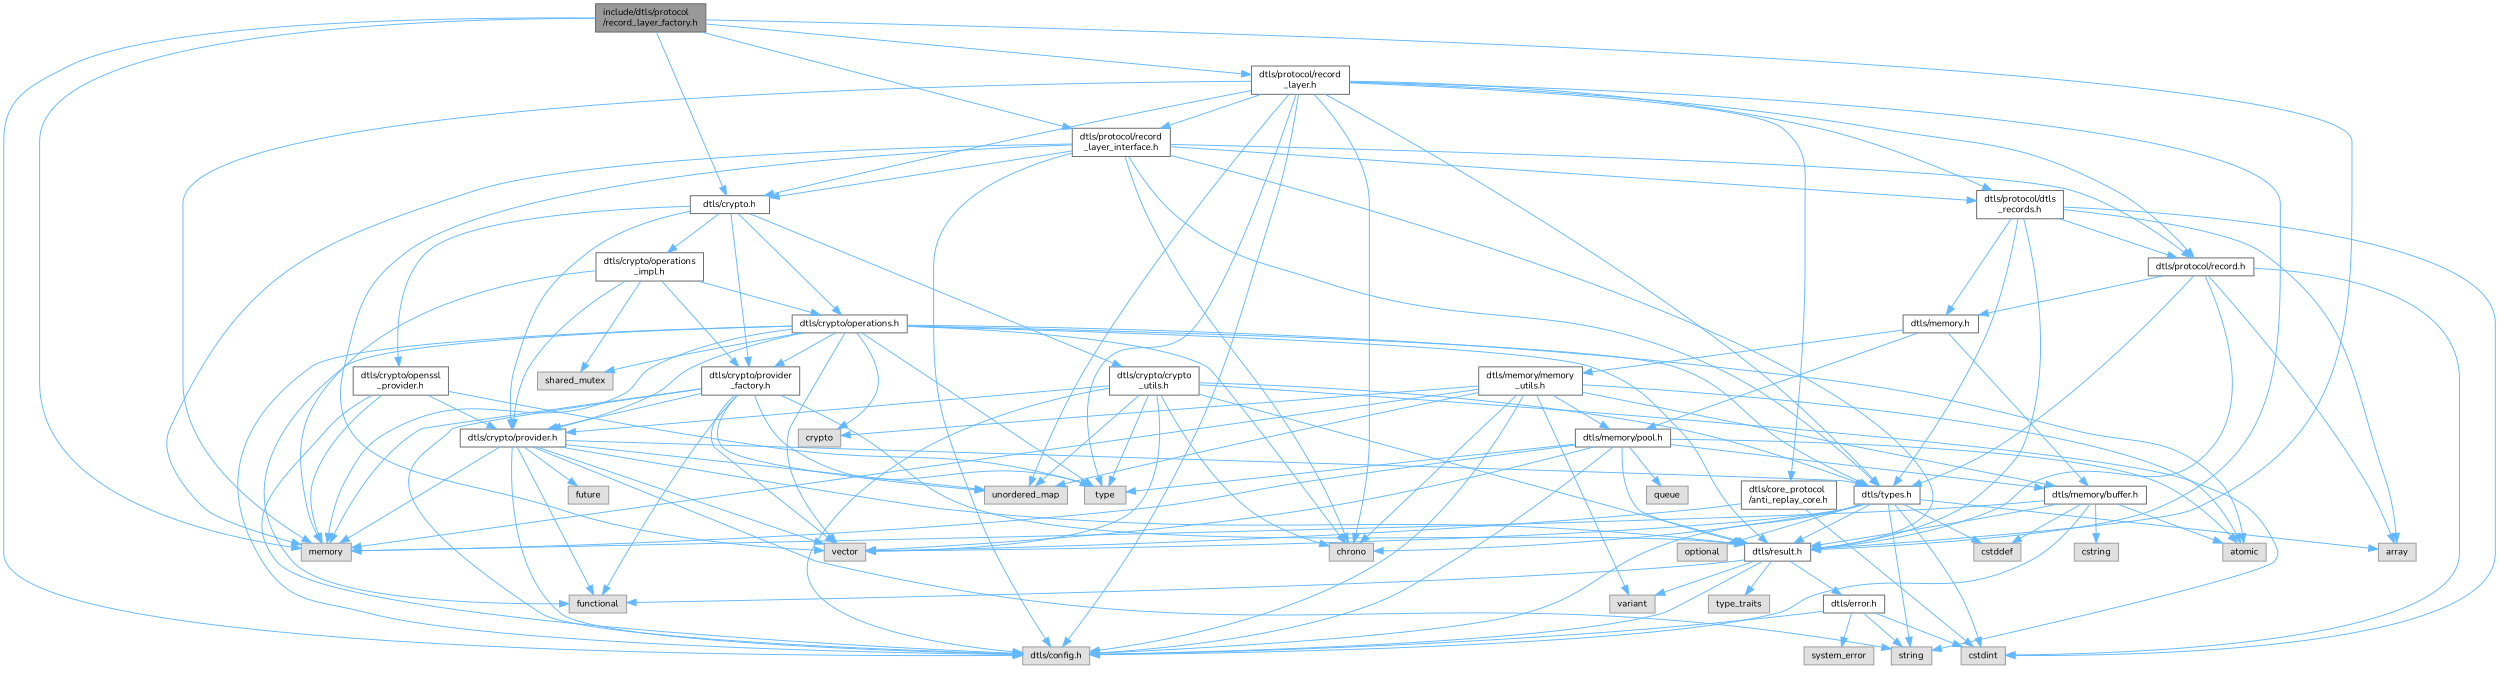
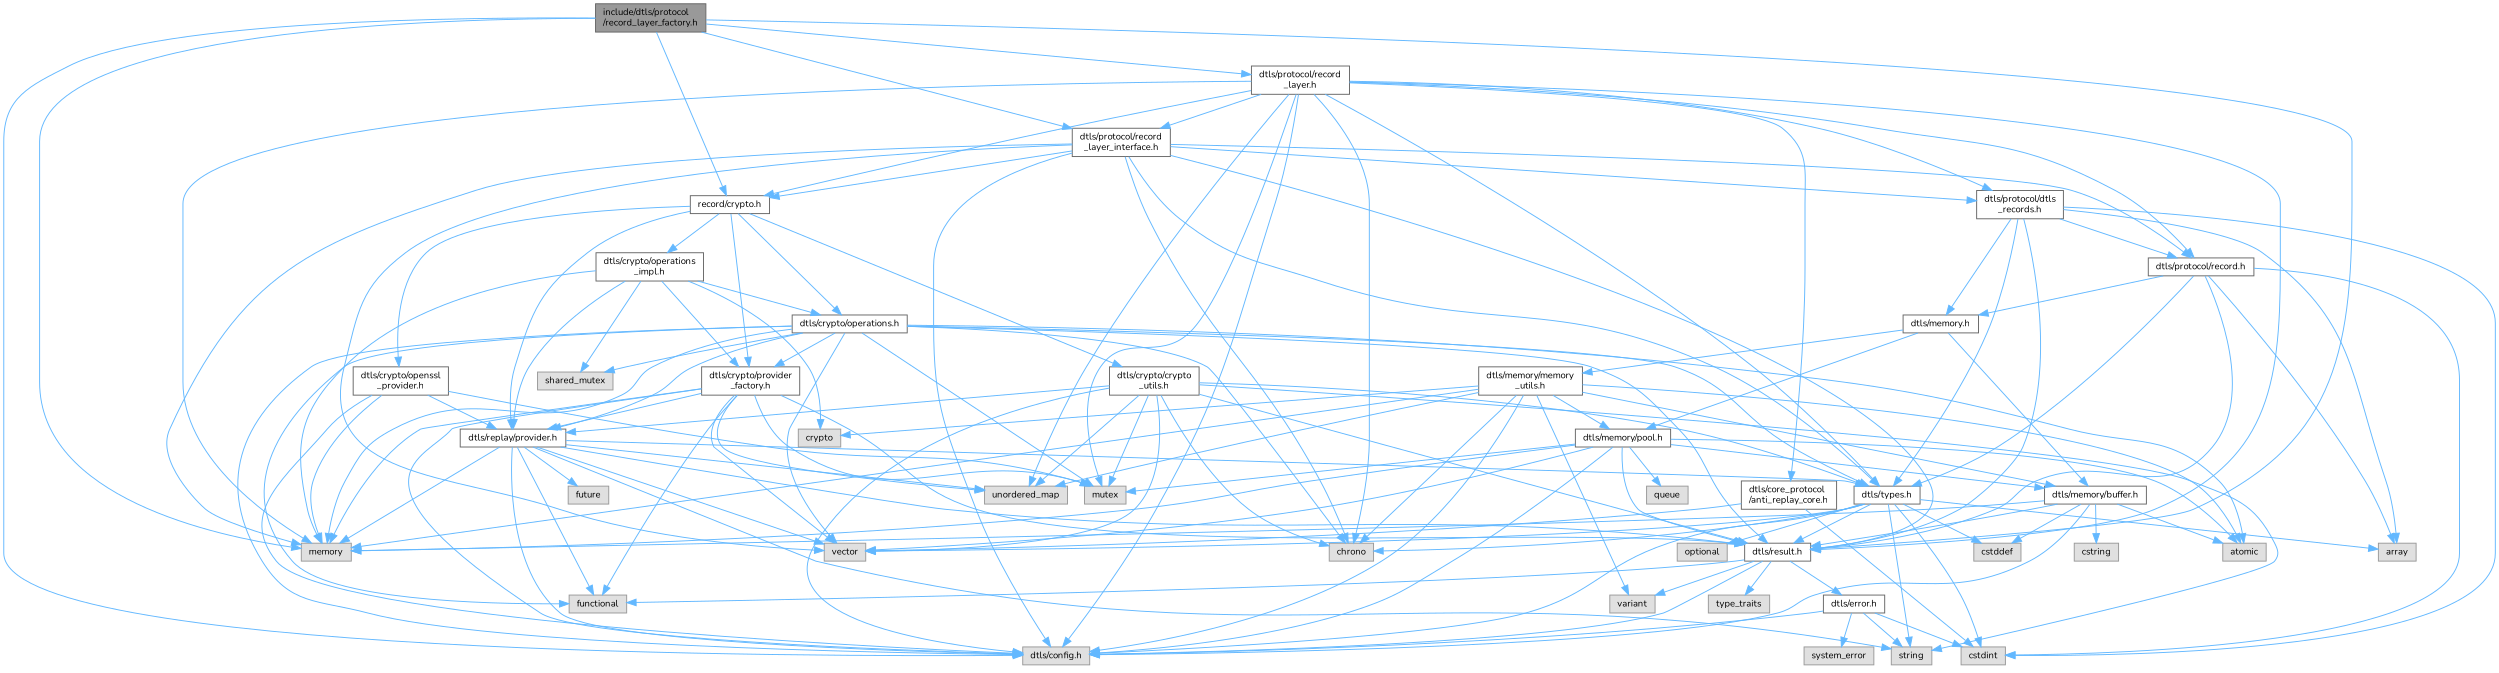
(730, 205) -> (730, 205)
(878, 382) -> (787, 342)
(513, 438) -> (513, 438)
(1105, 495) -> (1105, 495)
